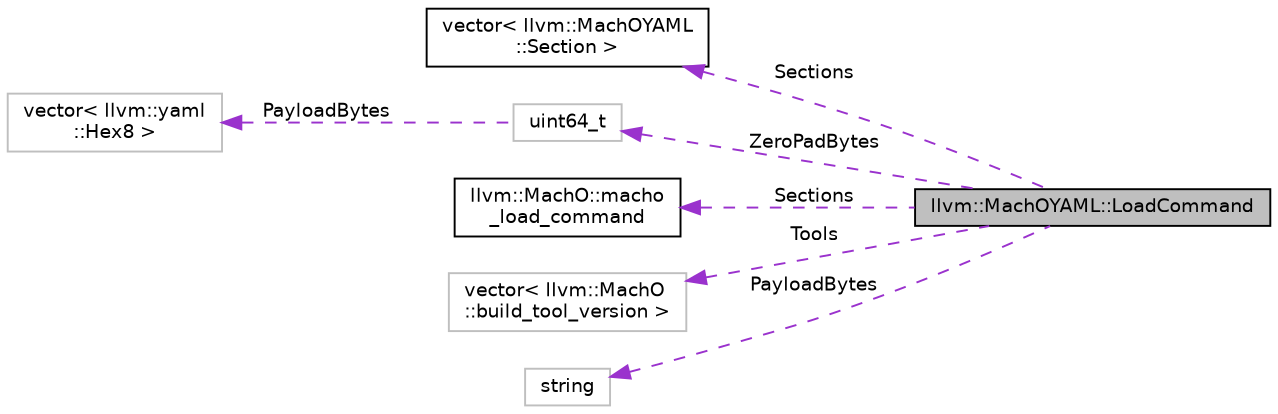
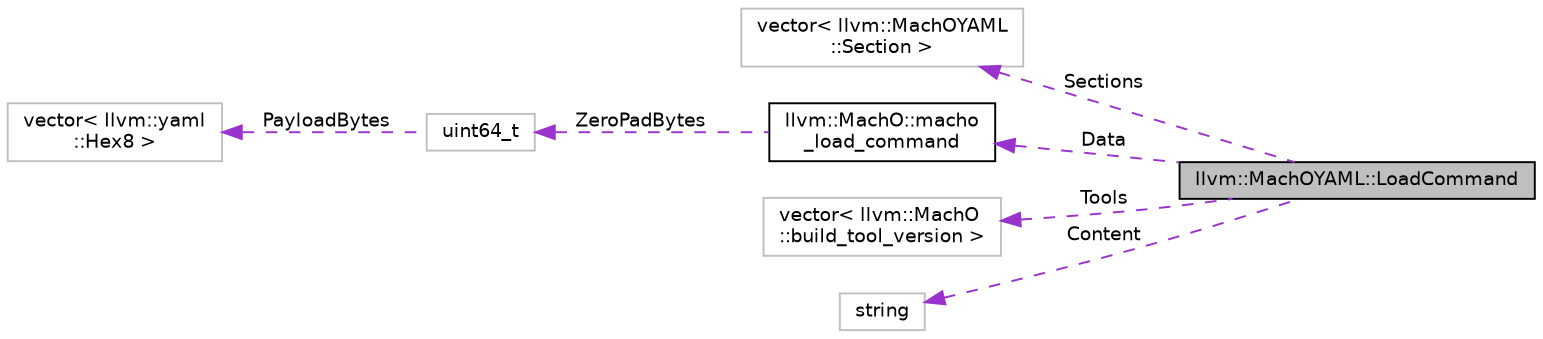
(568, 38) -> (882, 38)
(809, 162) -> (662, 132)
(812, 197) -> (1101, 141)
(812, 286) -> (1101, 236)
